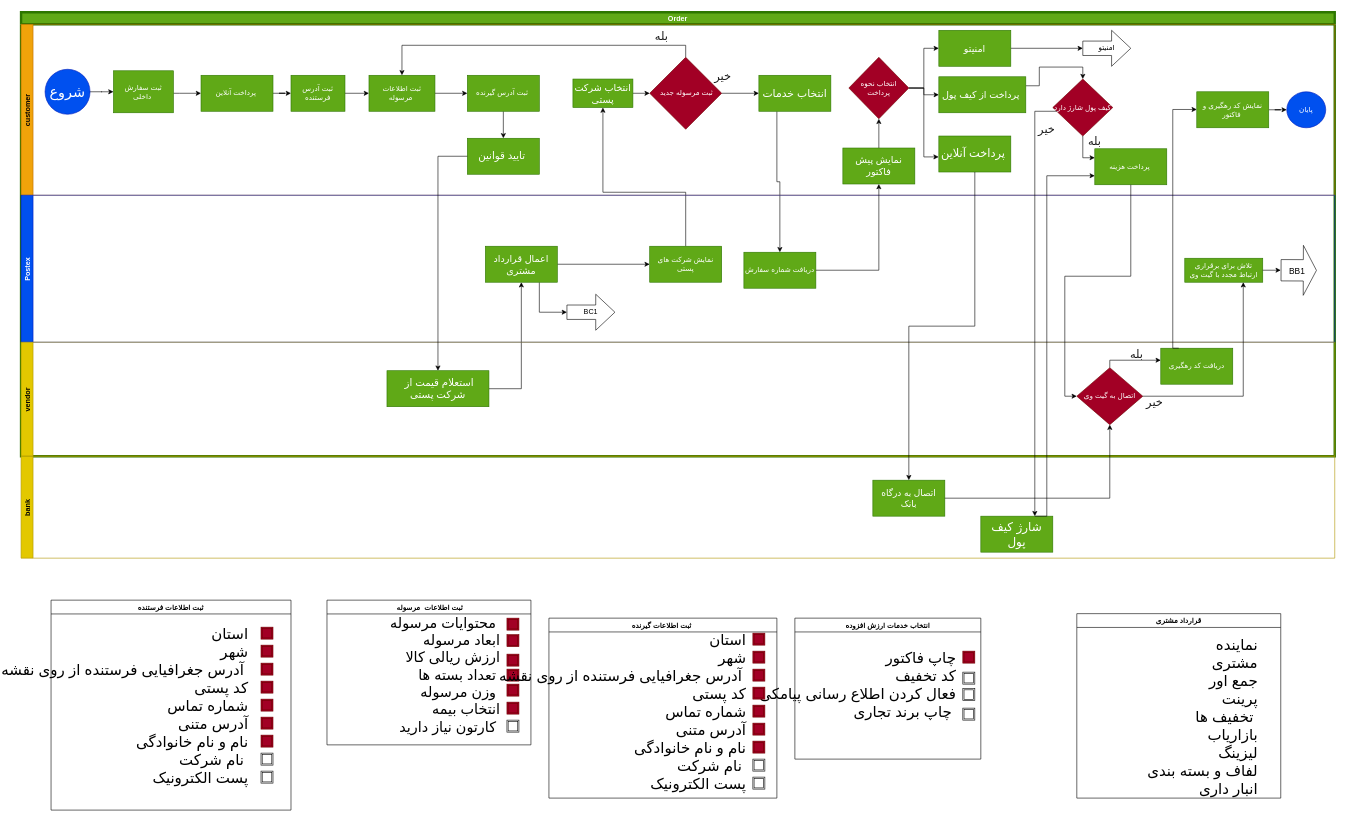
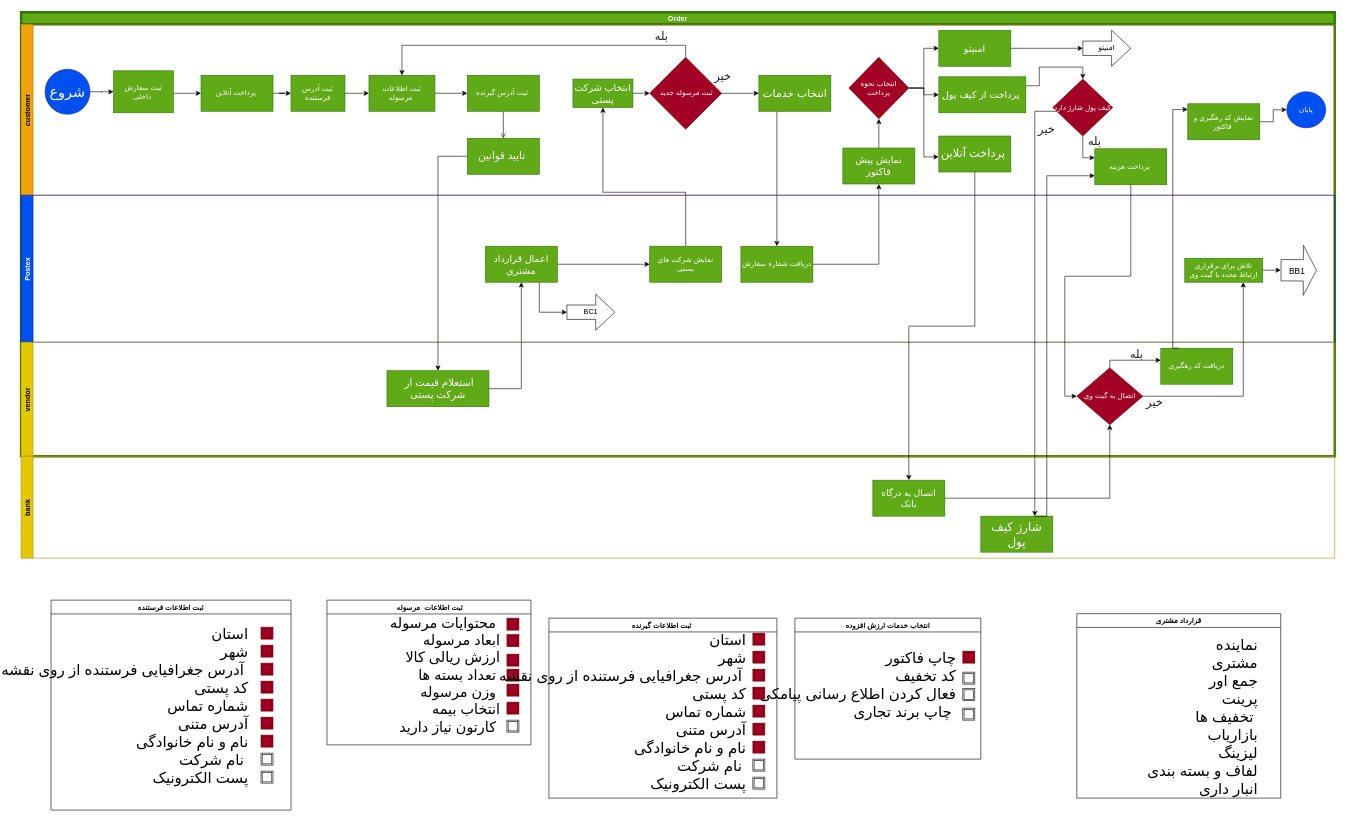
(1233, 110) -> (1224, 122)
(503, 132) -> (503, 134)
(780, 270) -> (777, 264)
